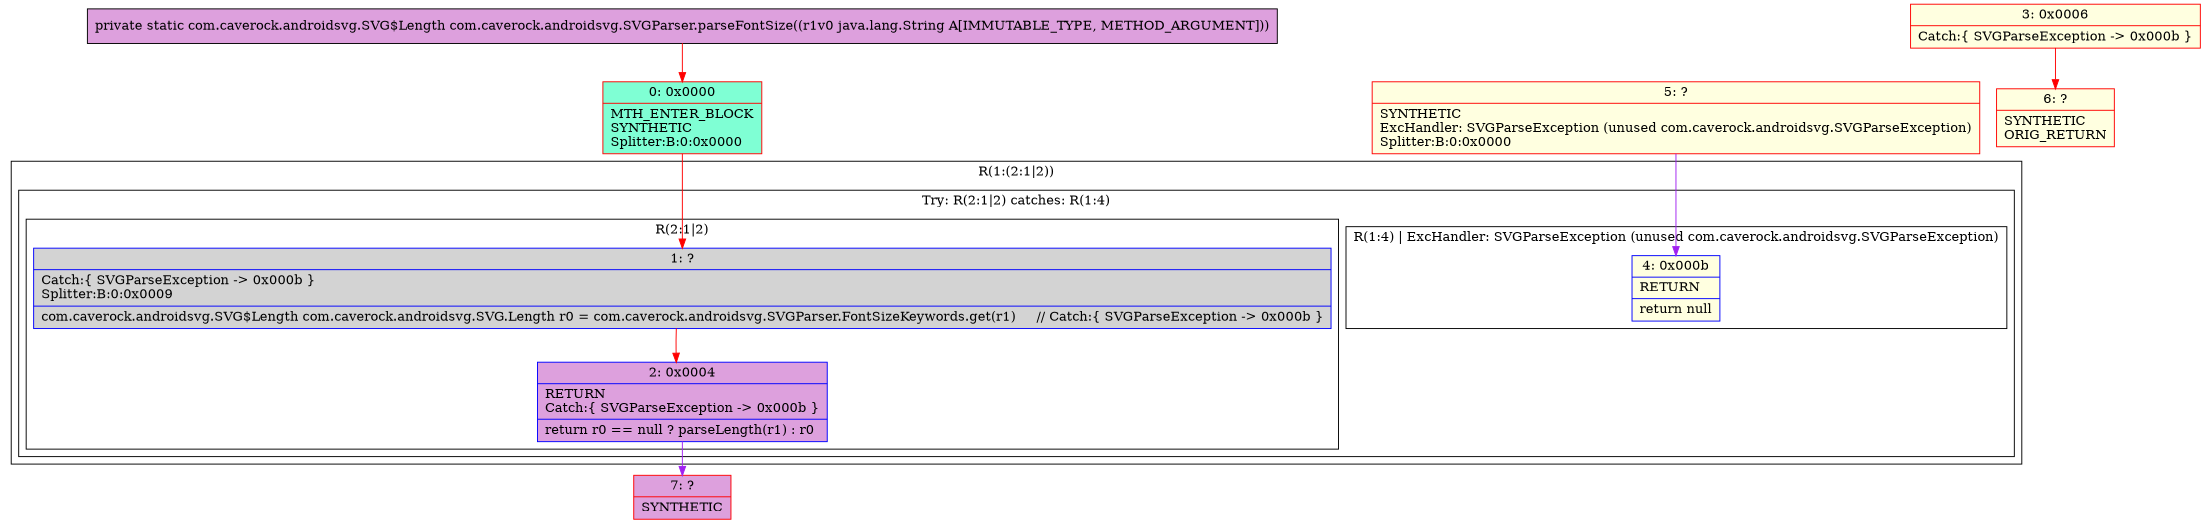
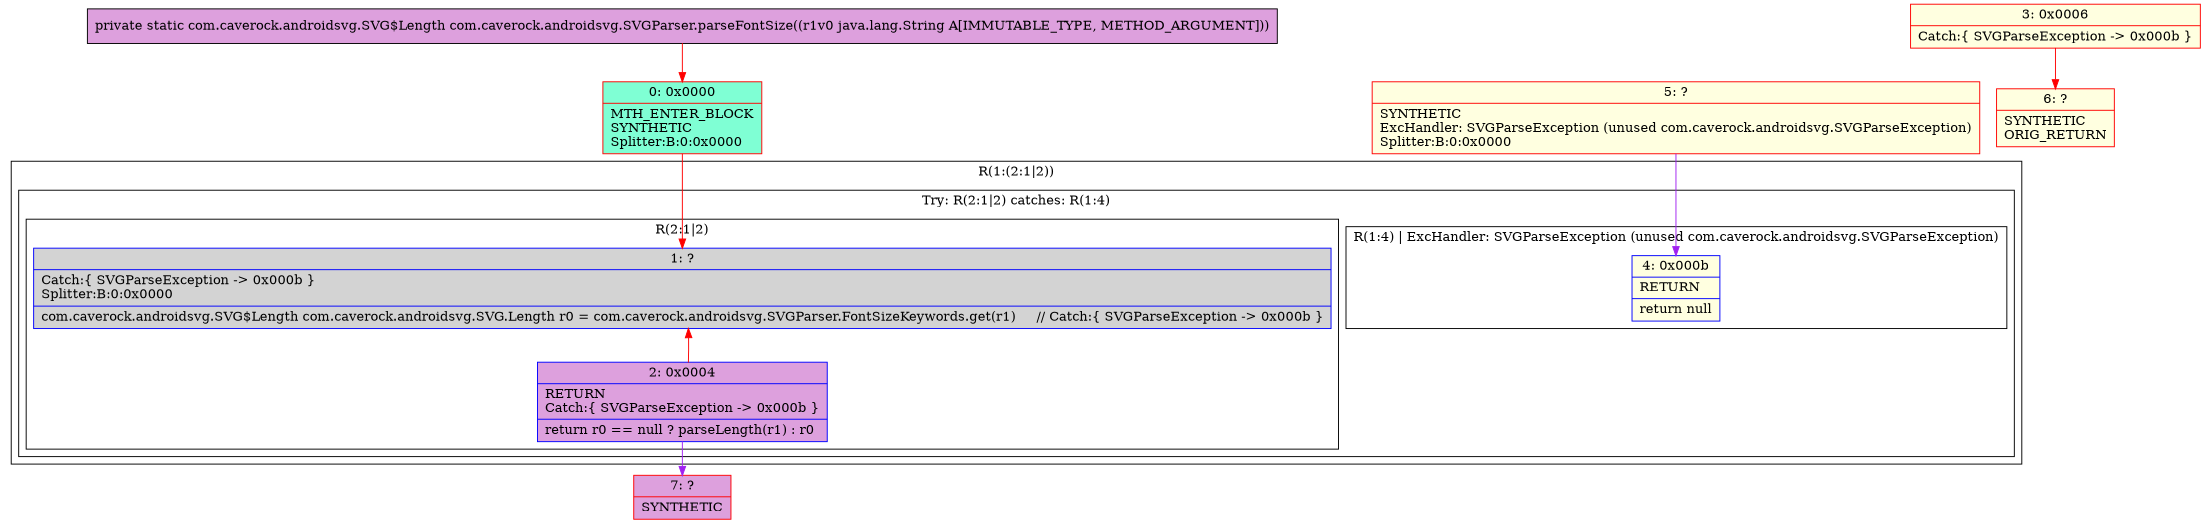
(107, 294) -> (107, 294)
(676, 341) -> (689, 350)
